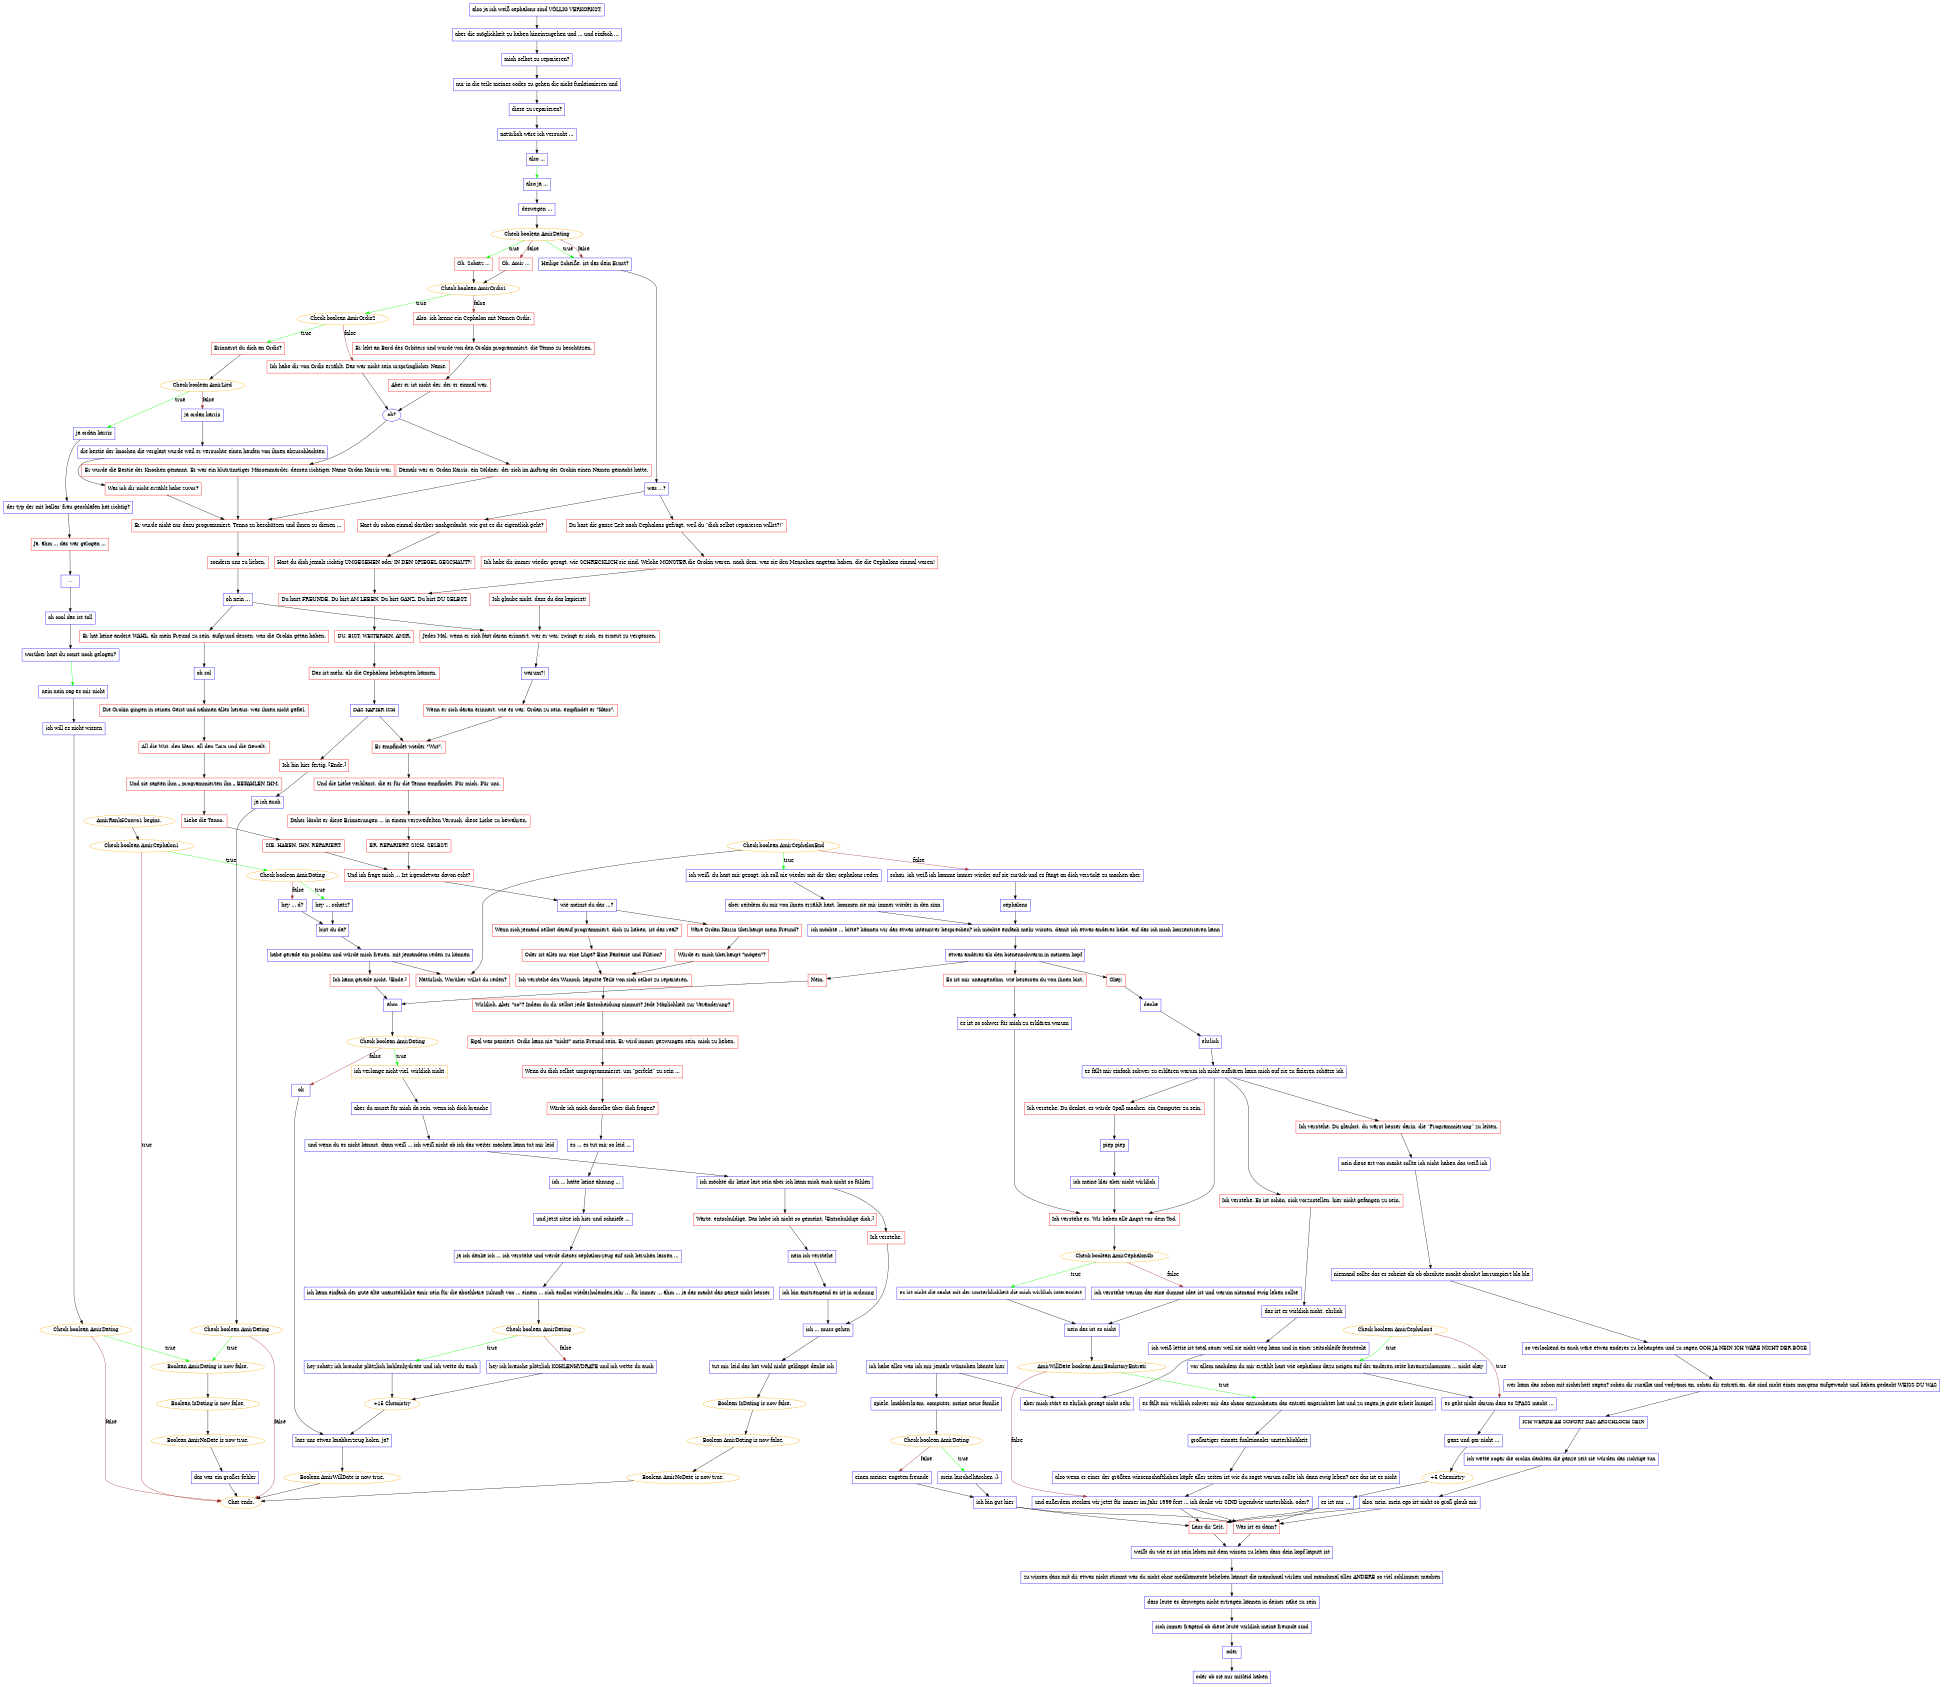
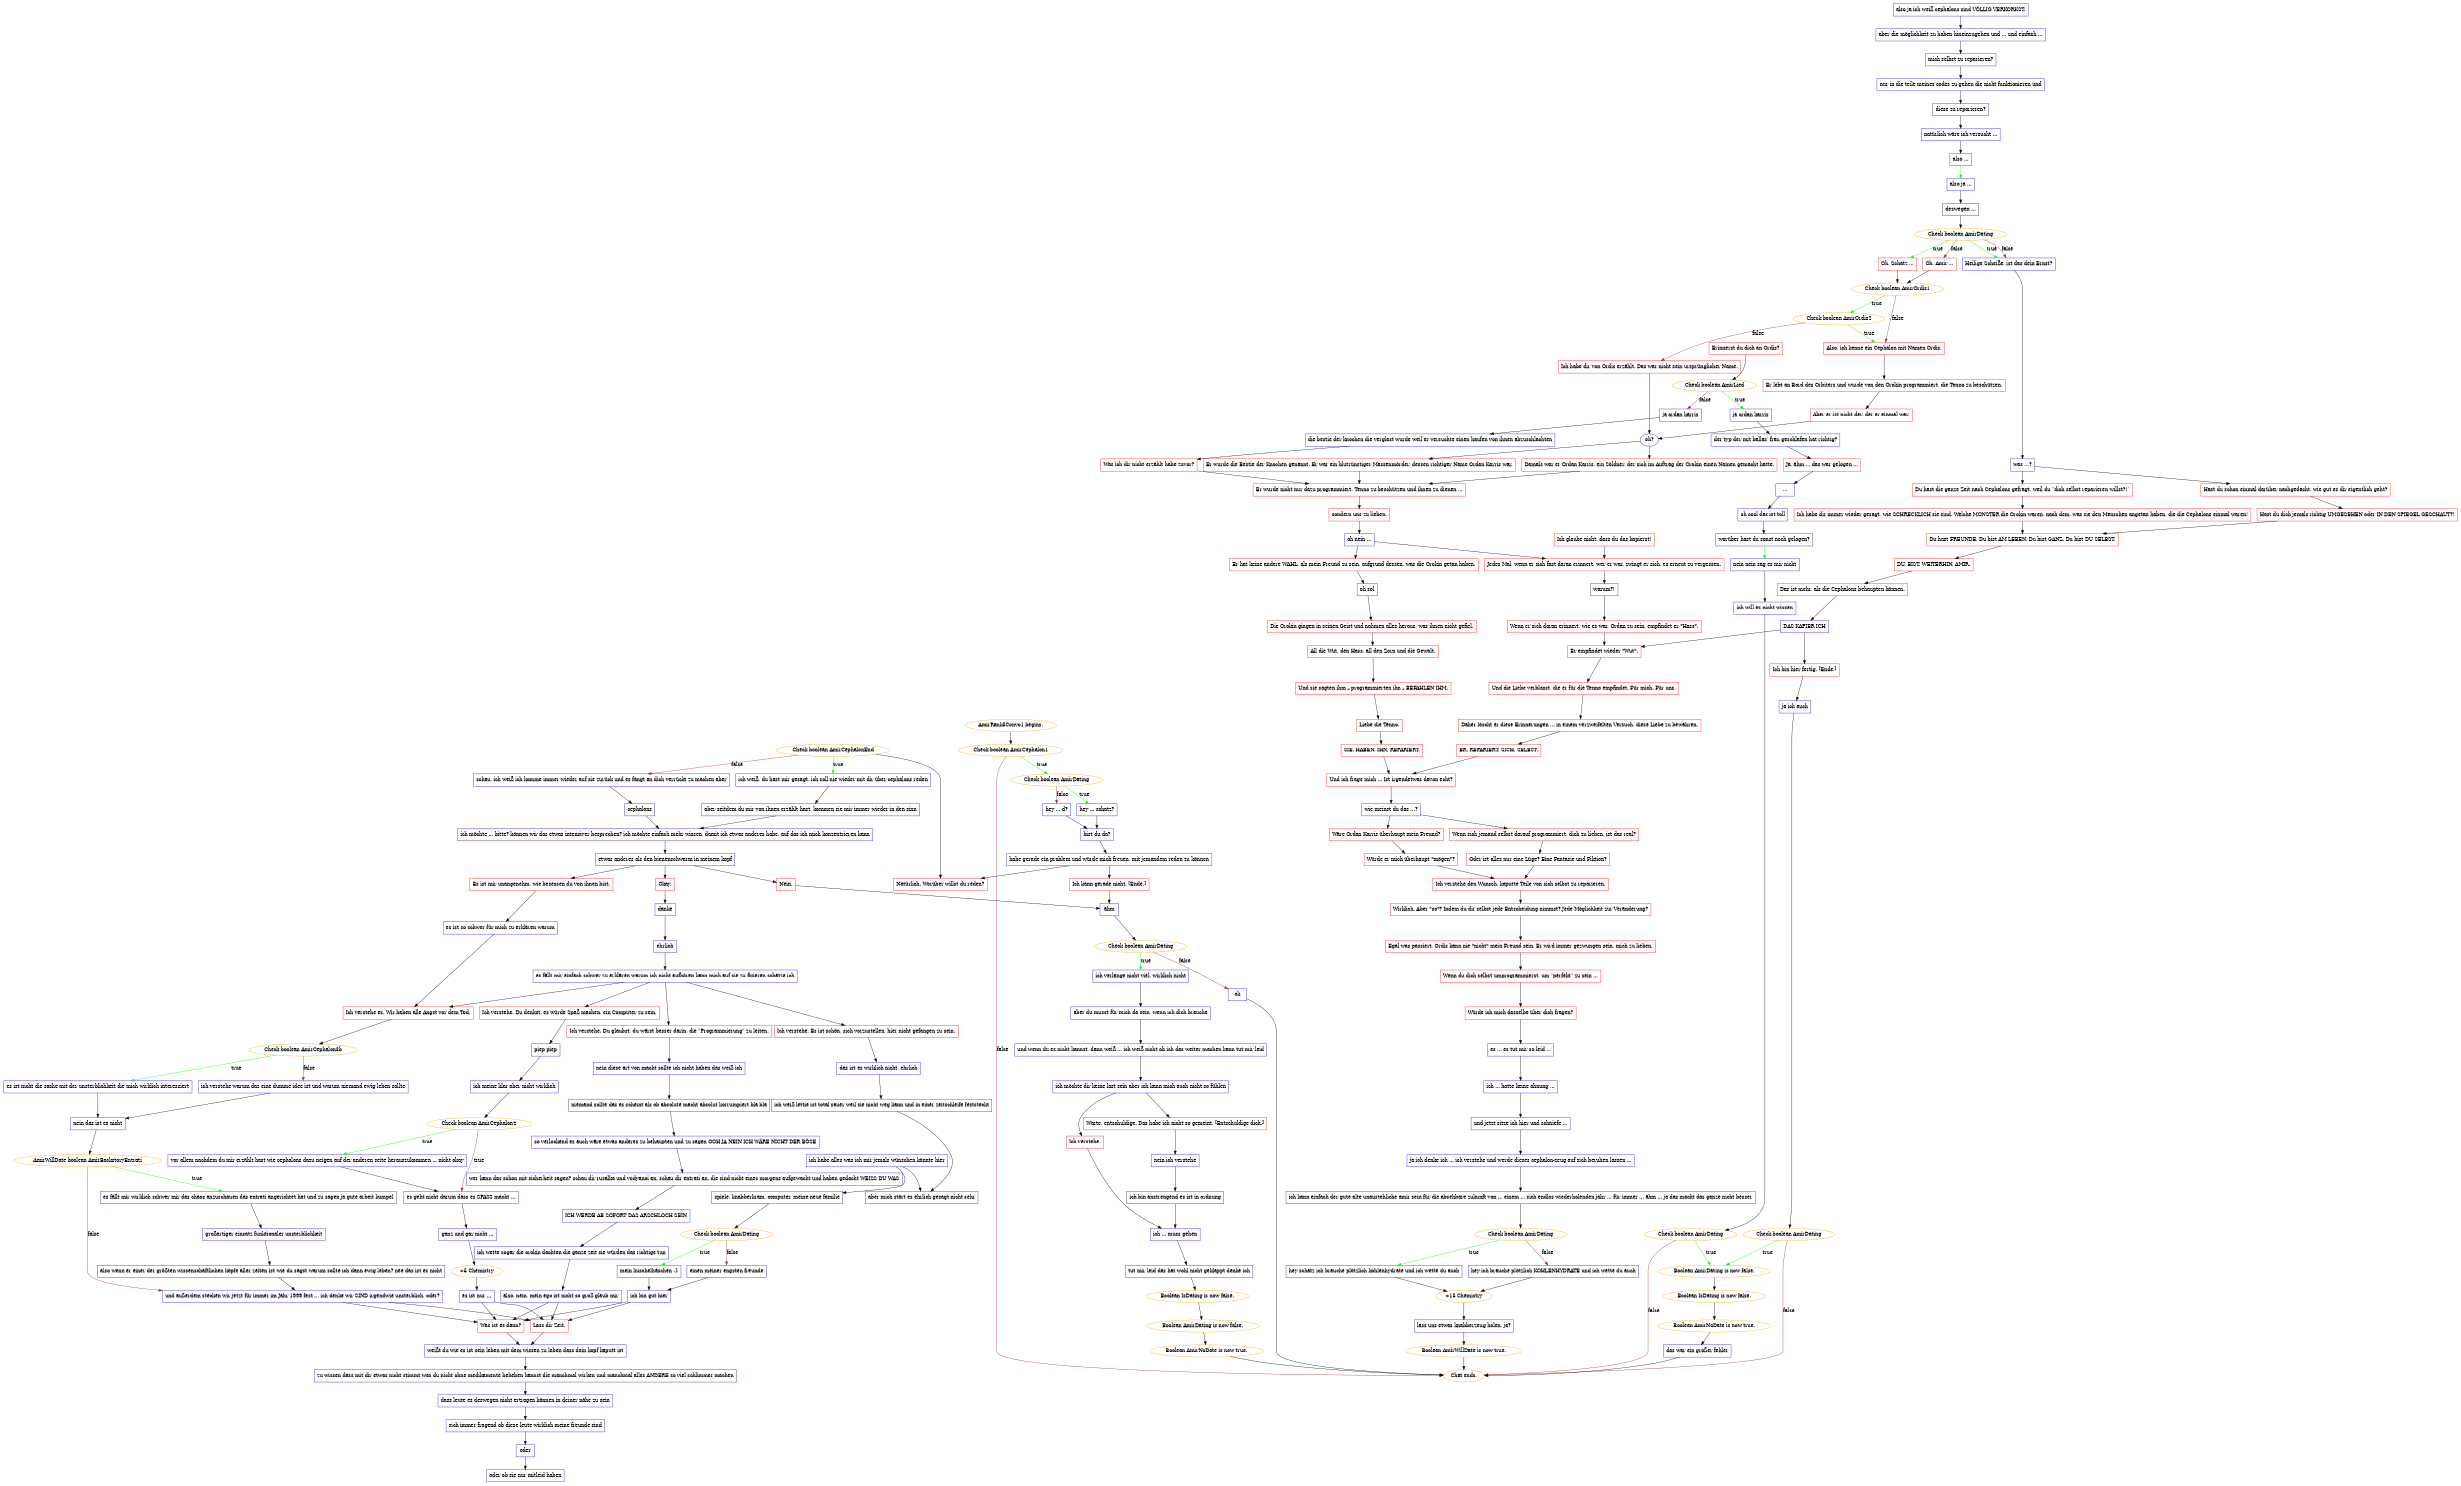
(298, 333) -> (1860, 333)
(399, 1072) -> (1141, 976)
(147, 1146) -> (1003, 1050)
(1114, 1199) -> (498, 1104)
(294, 1271) -> (1276, 1252)
